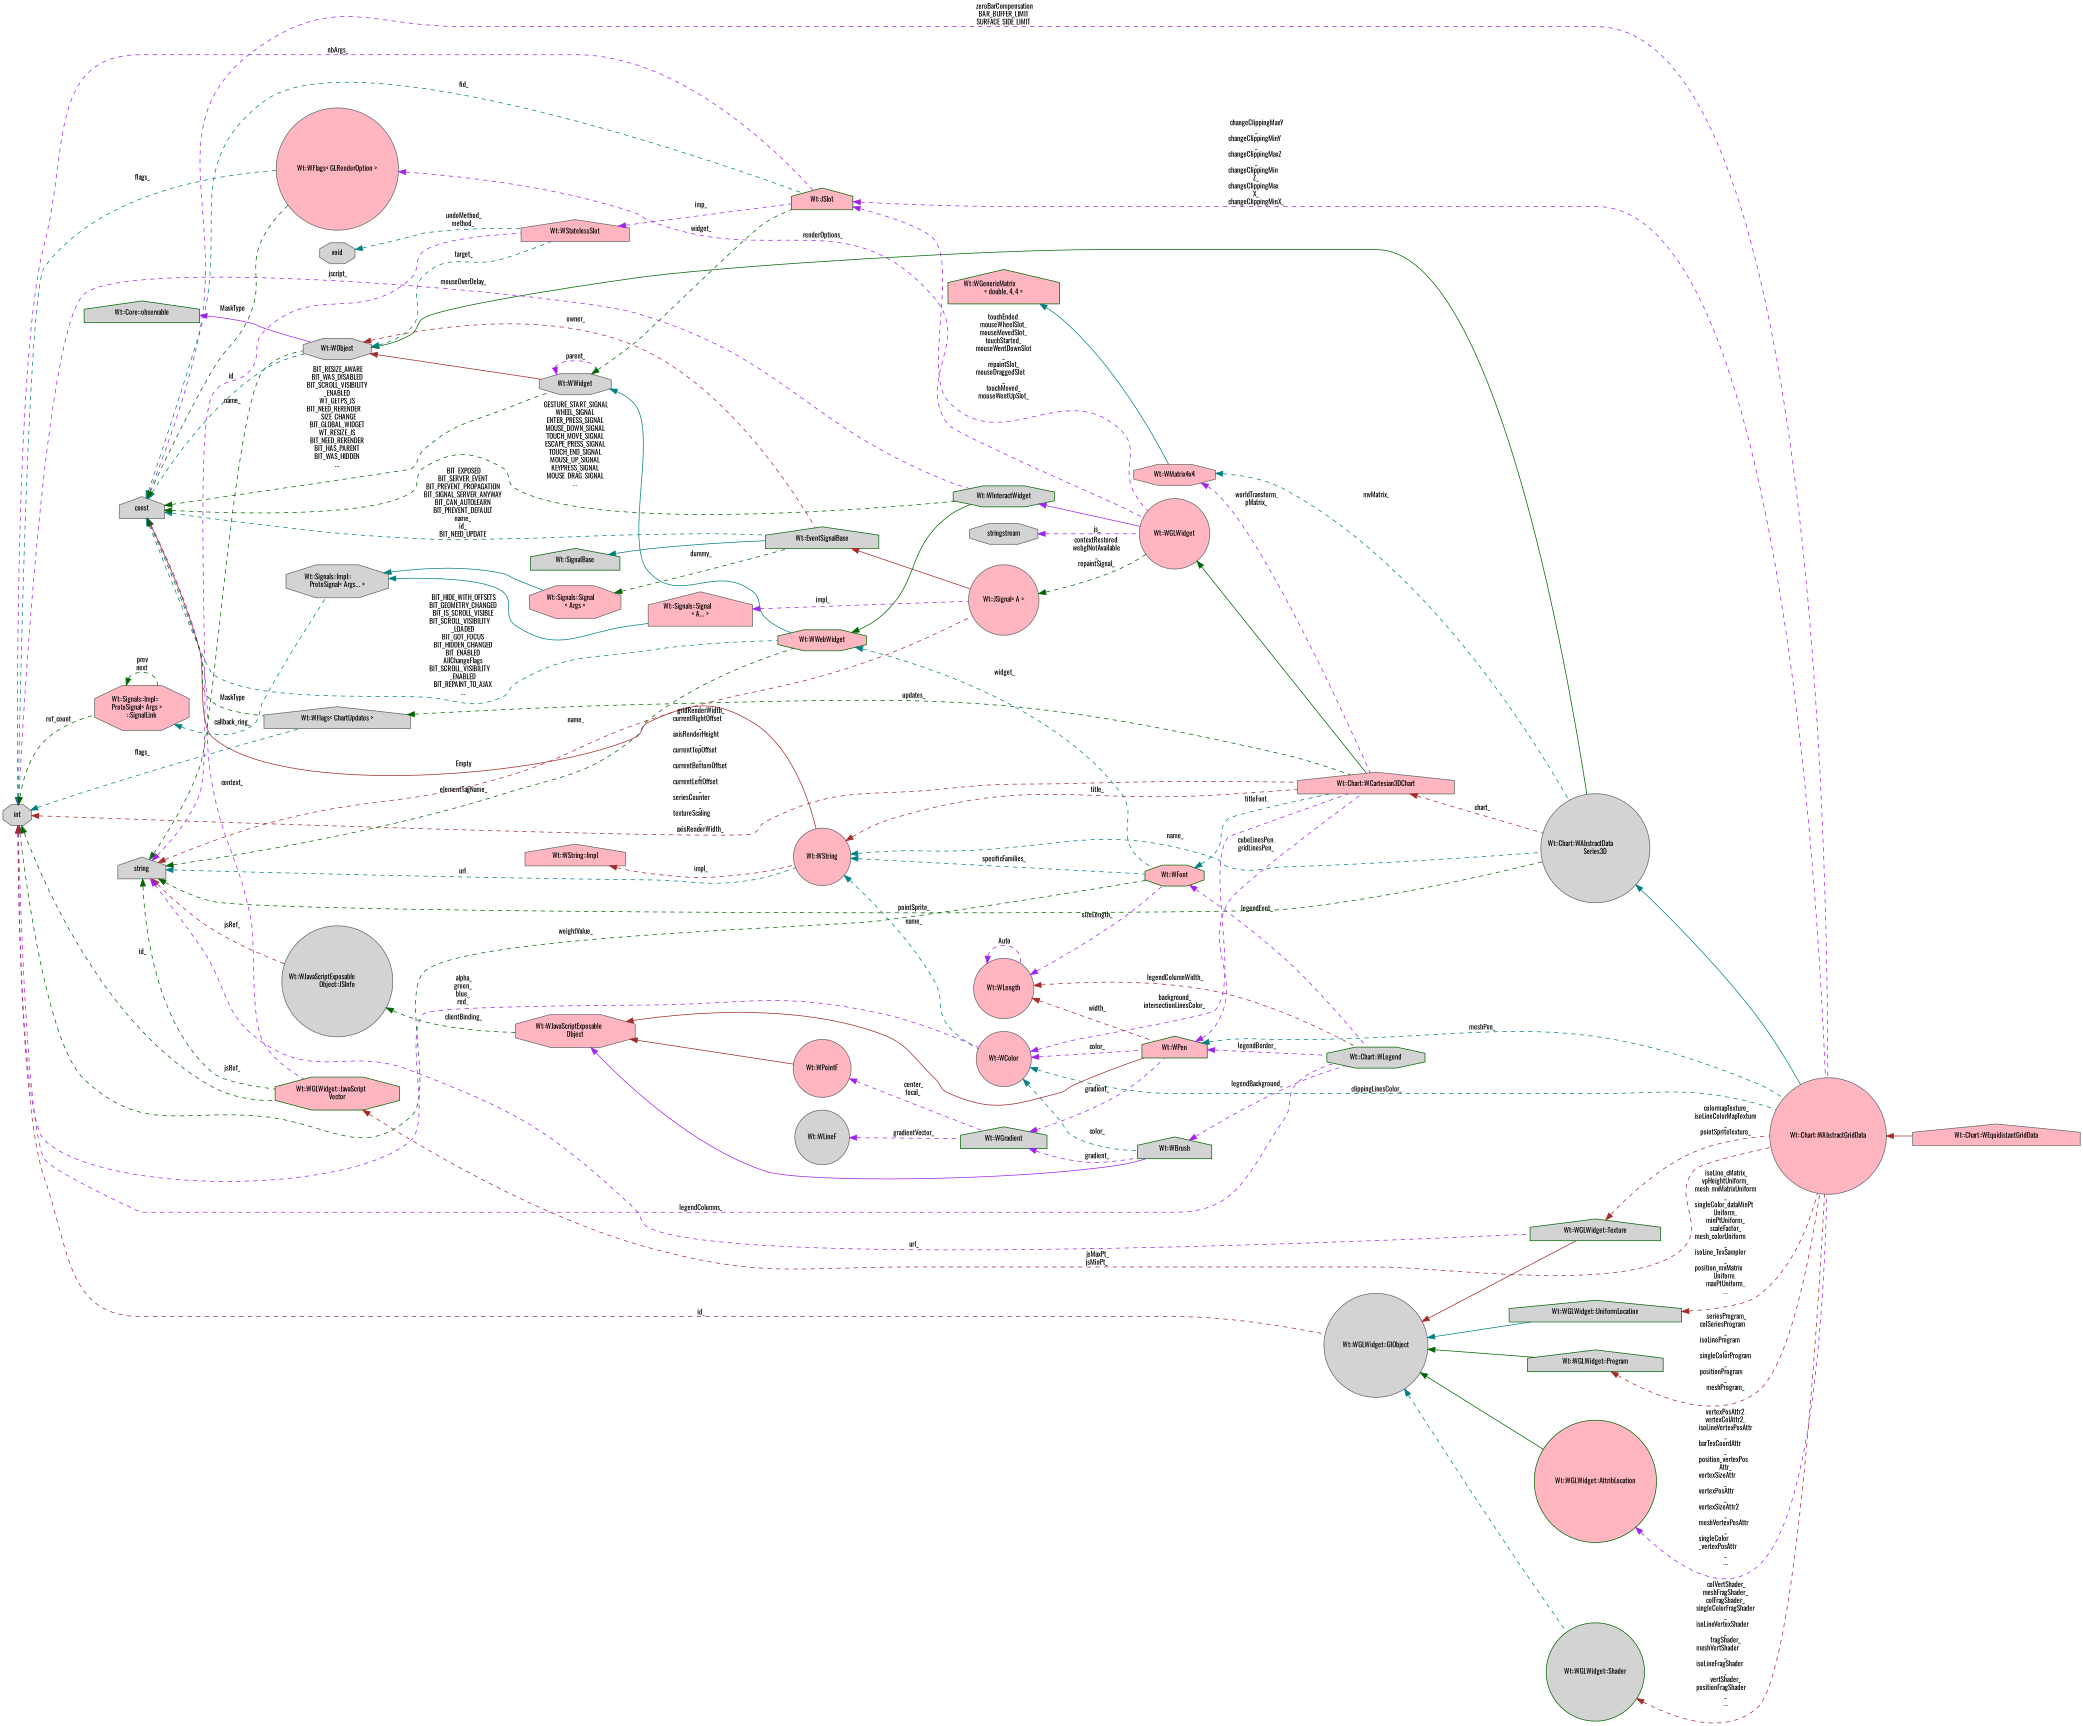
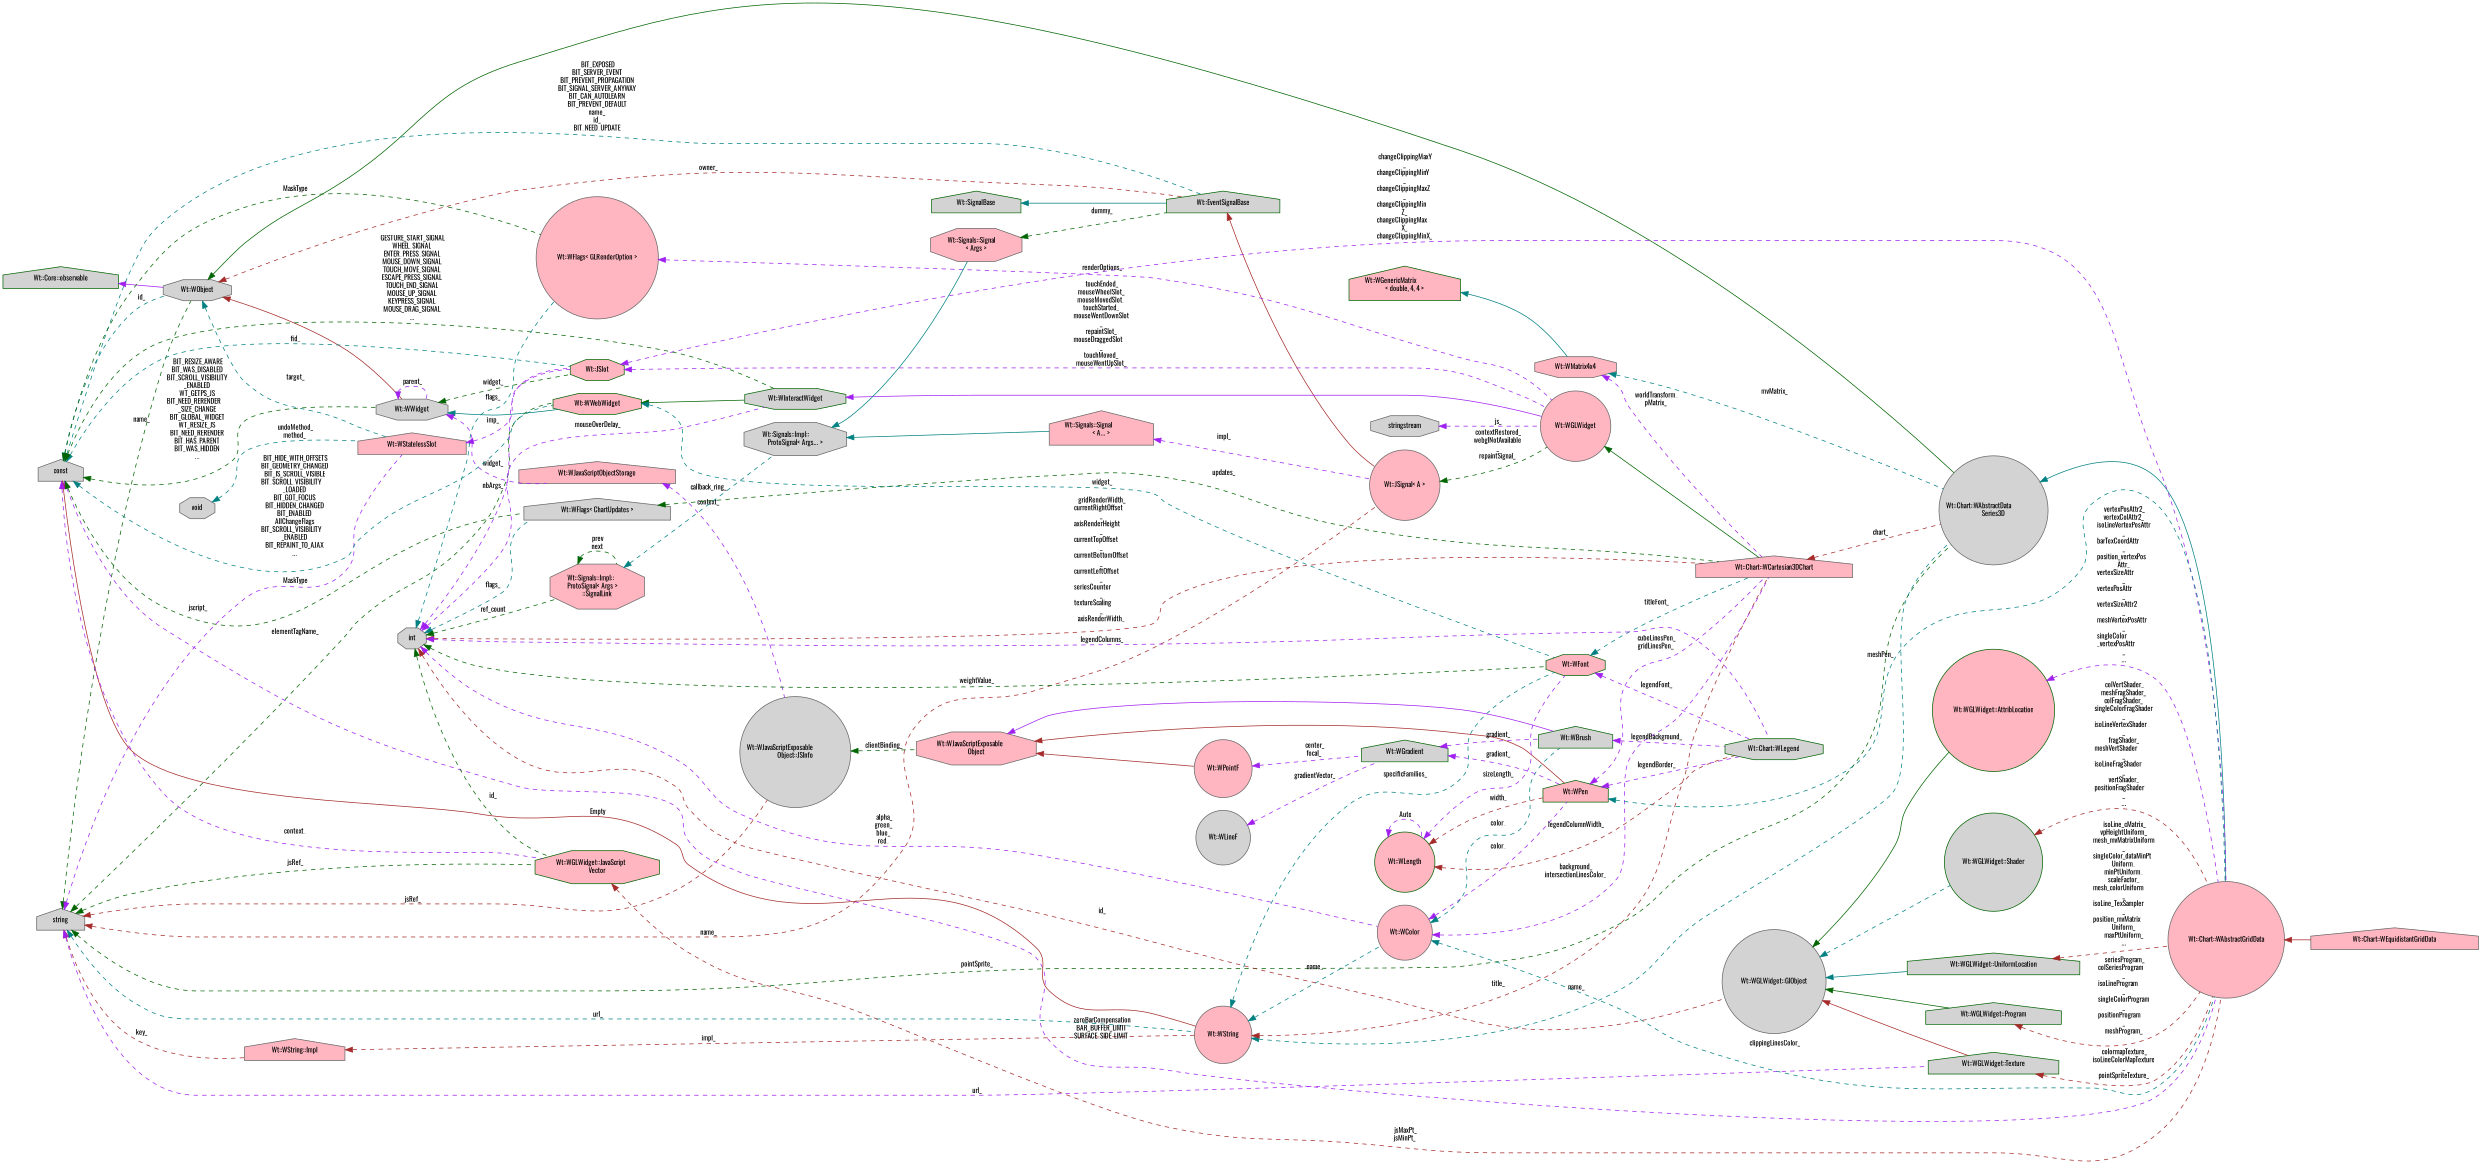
(822, 200) -> (597, 370)
none -> (597, 474)
(1004, 989) -> (1405, 862)
none -> (130, 1036)
